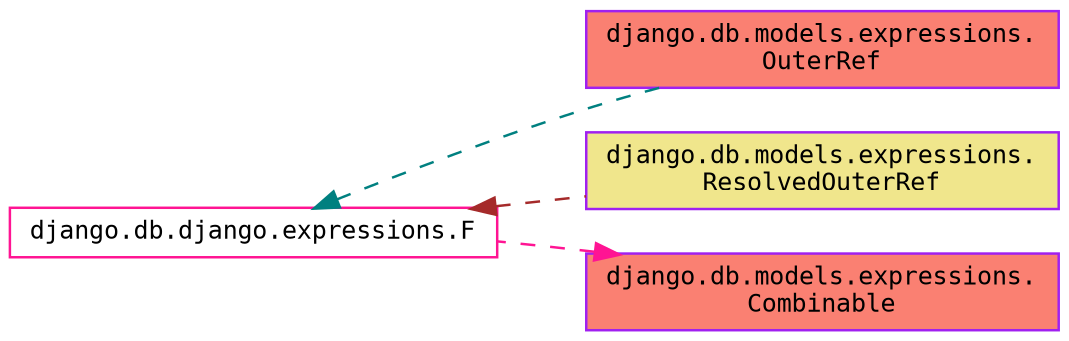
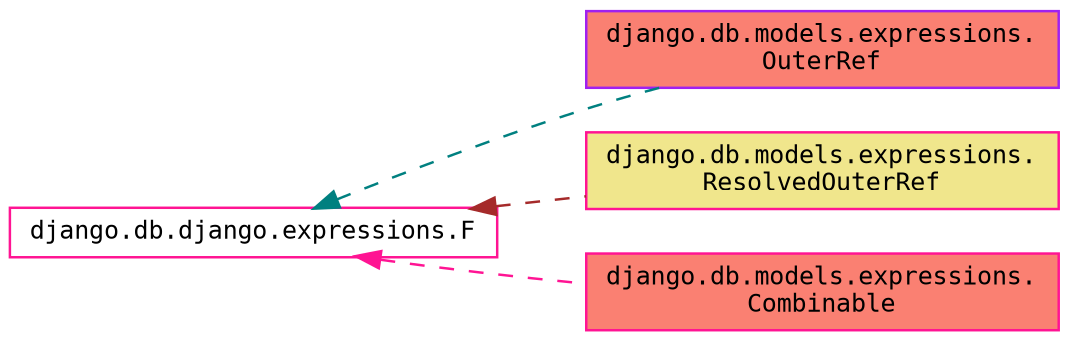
(822, 171) -> (822, 171)
(546, 246) -> (483, 273)
(822, 292) -> (822, 292)
